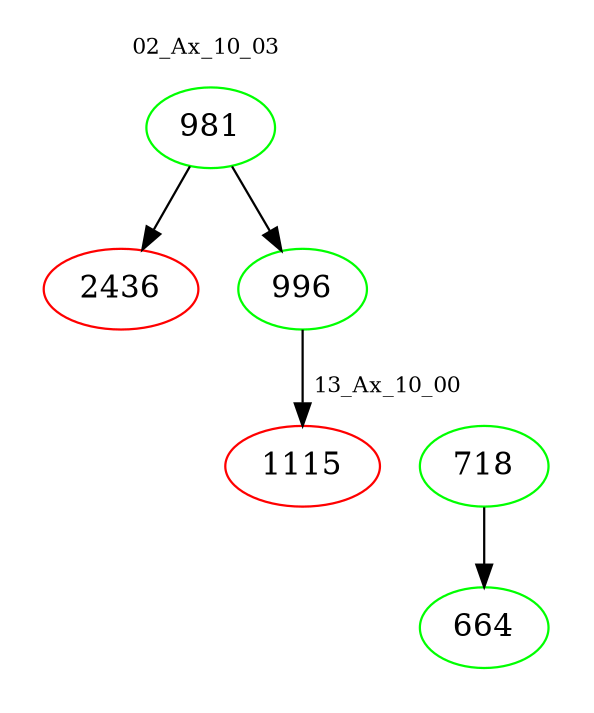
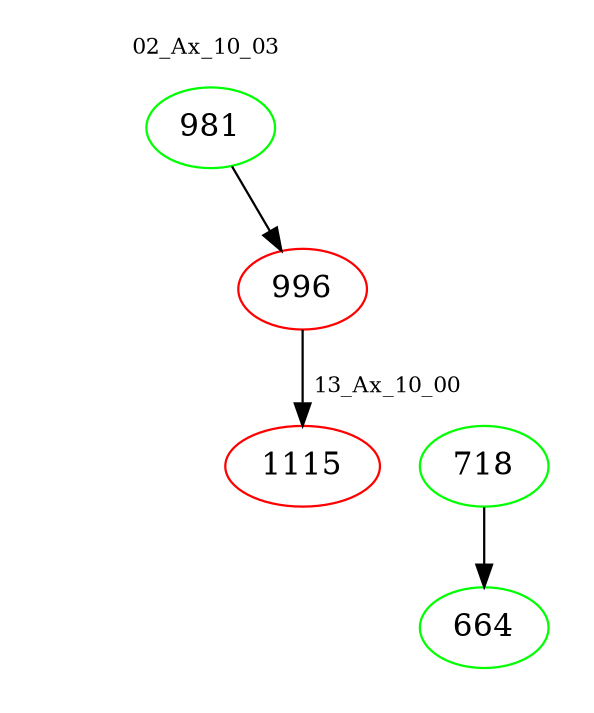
(121, 289) -> none
(303, 289) -> (303, 289)
